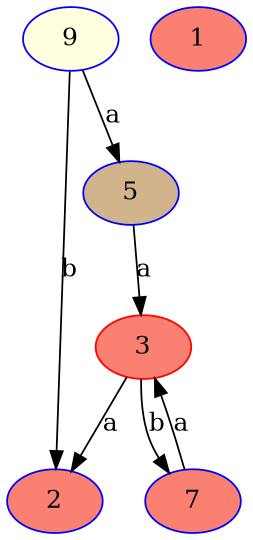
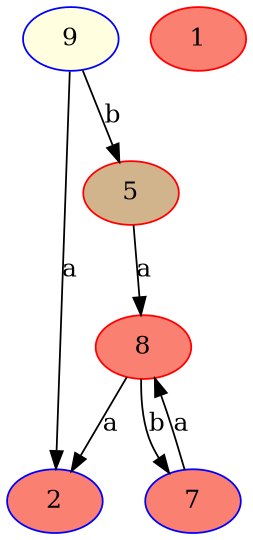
(198, 39) -> (198, 39)
(113, 116) -> (113, 116)
(131, 193) -> (131, 193)
(70, 270) -> (70, 270)
(143, 347) -> (143, 347)
